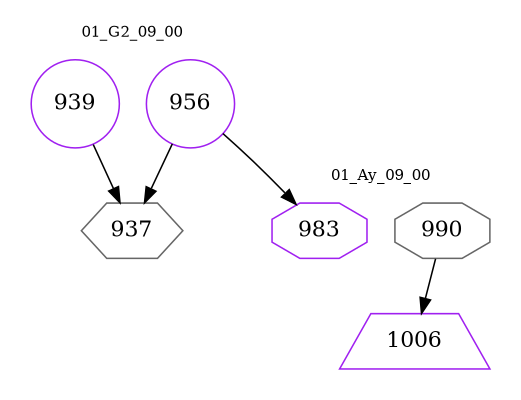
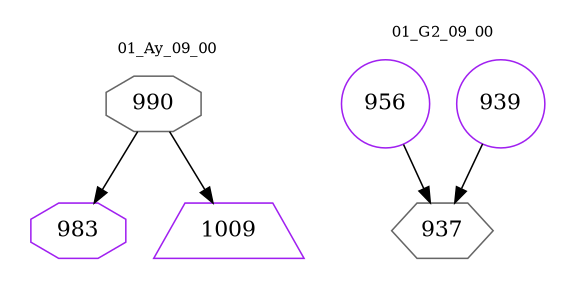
(270, 178) -> (120, 161)
(415, 341) -> (229, 231)
